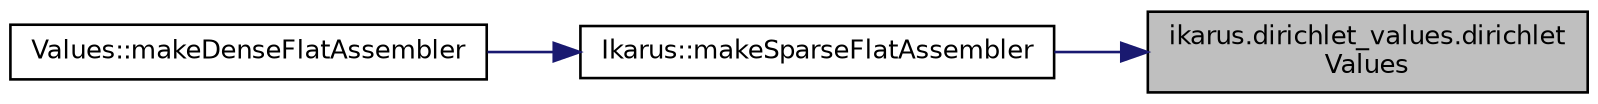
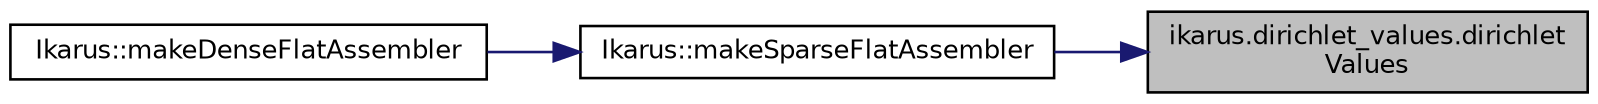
(249, 52) -> (249, 52)
